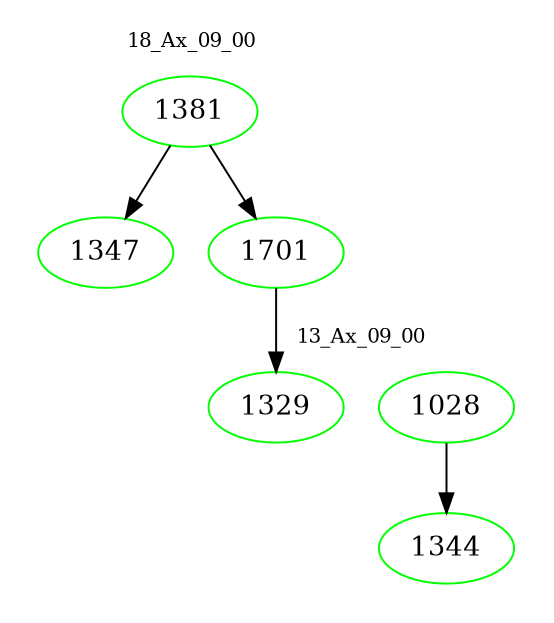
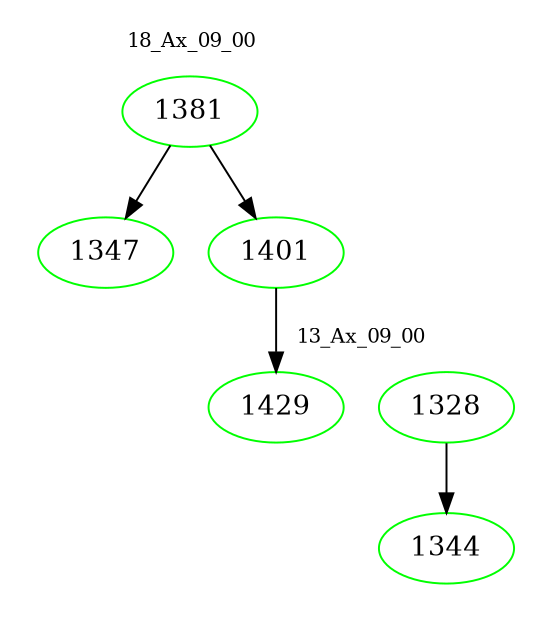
(276, 253) -> (276, 253)
(276, 407) -> (276, 407)
(446, 407) -> (446, 407)
